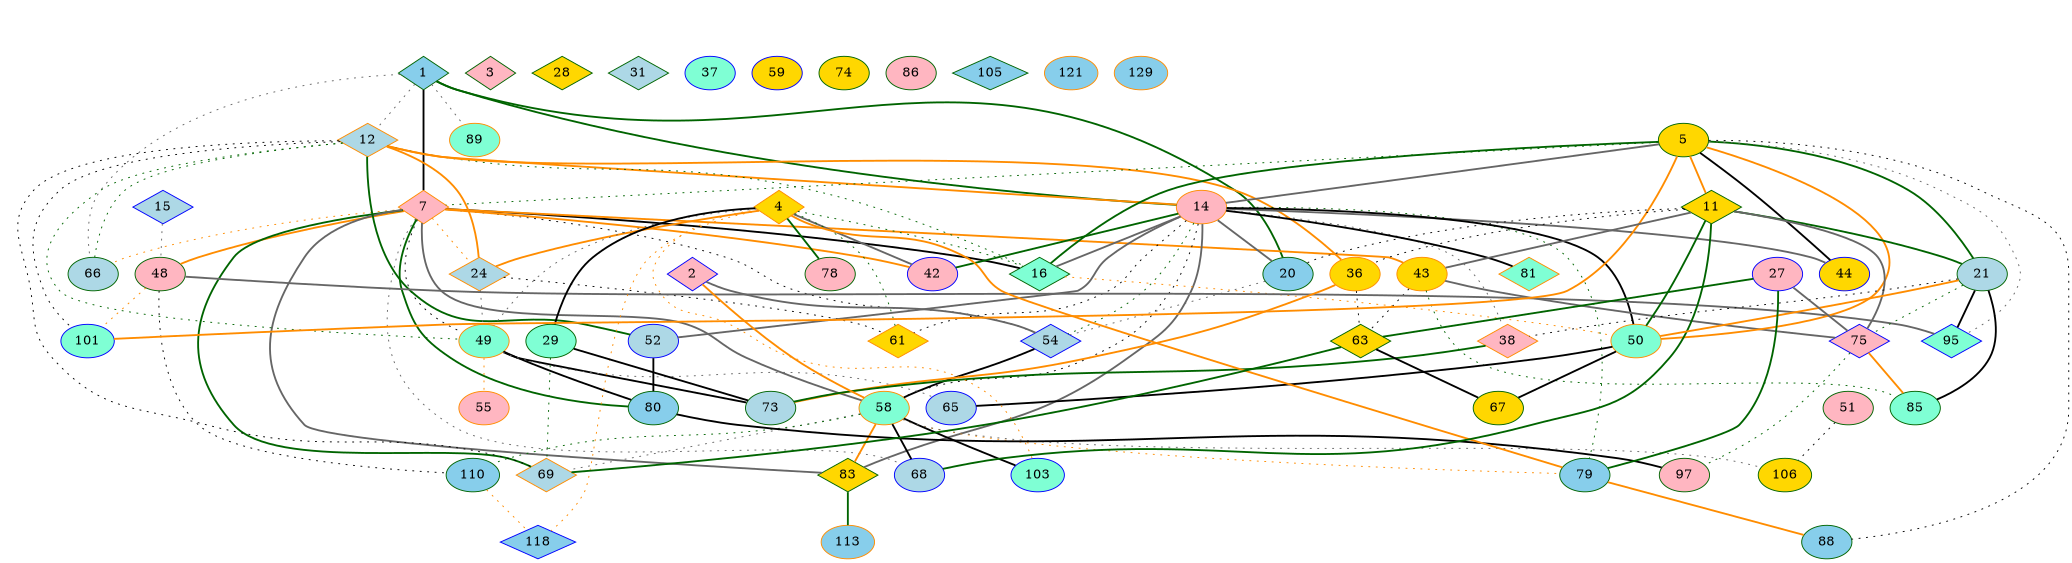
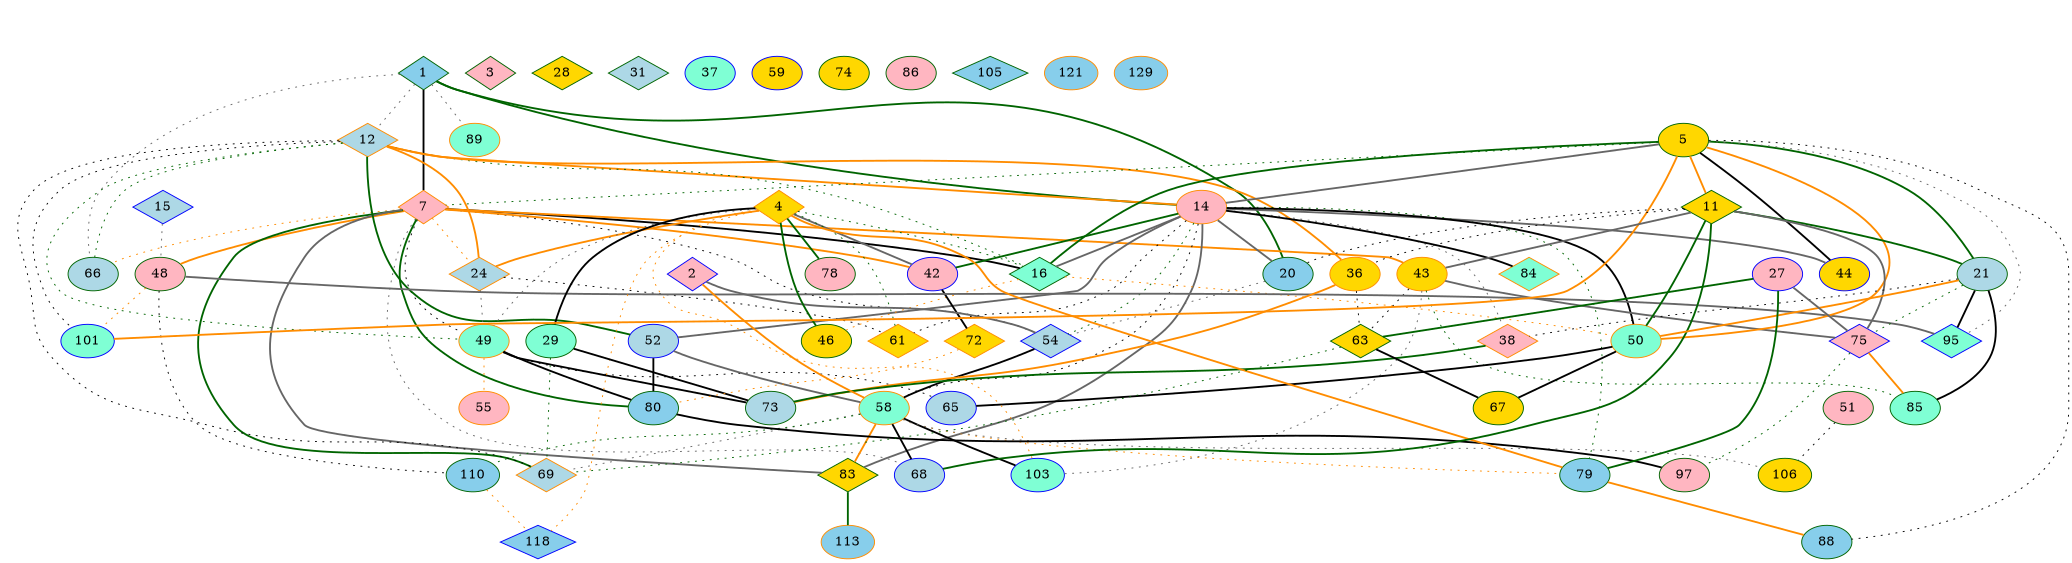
(1529, 274) -> (1529, 274)
(609, 316) -> (766, 380)
none -> (826, 341)
none -> (974, 341)
(718, 375) -> (718, 375)
(1036, 416) -> (1036, 416)
none -> (1287, 429)
